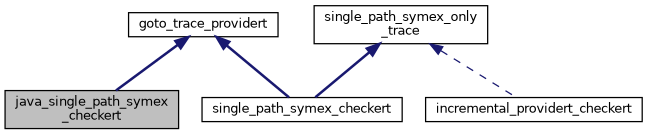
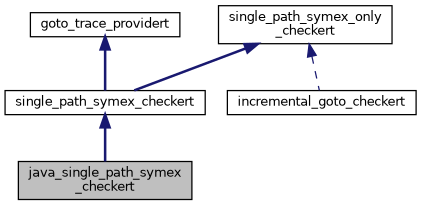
(401, 25) -> (305, 25)
(147, 68) -> (105, 145)
(534, 110) -> (322, 103)
